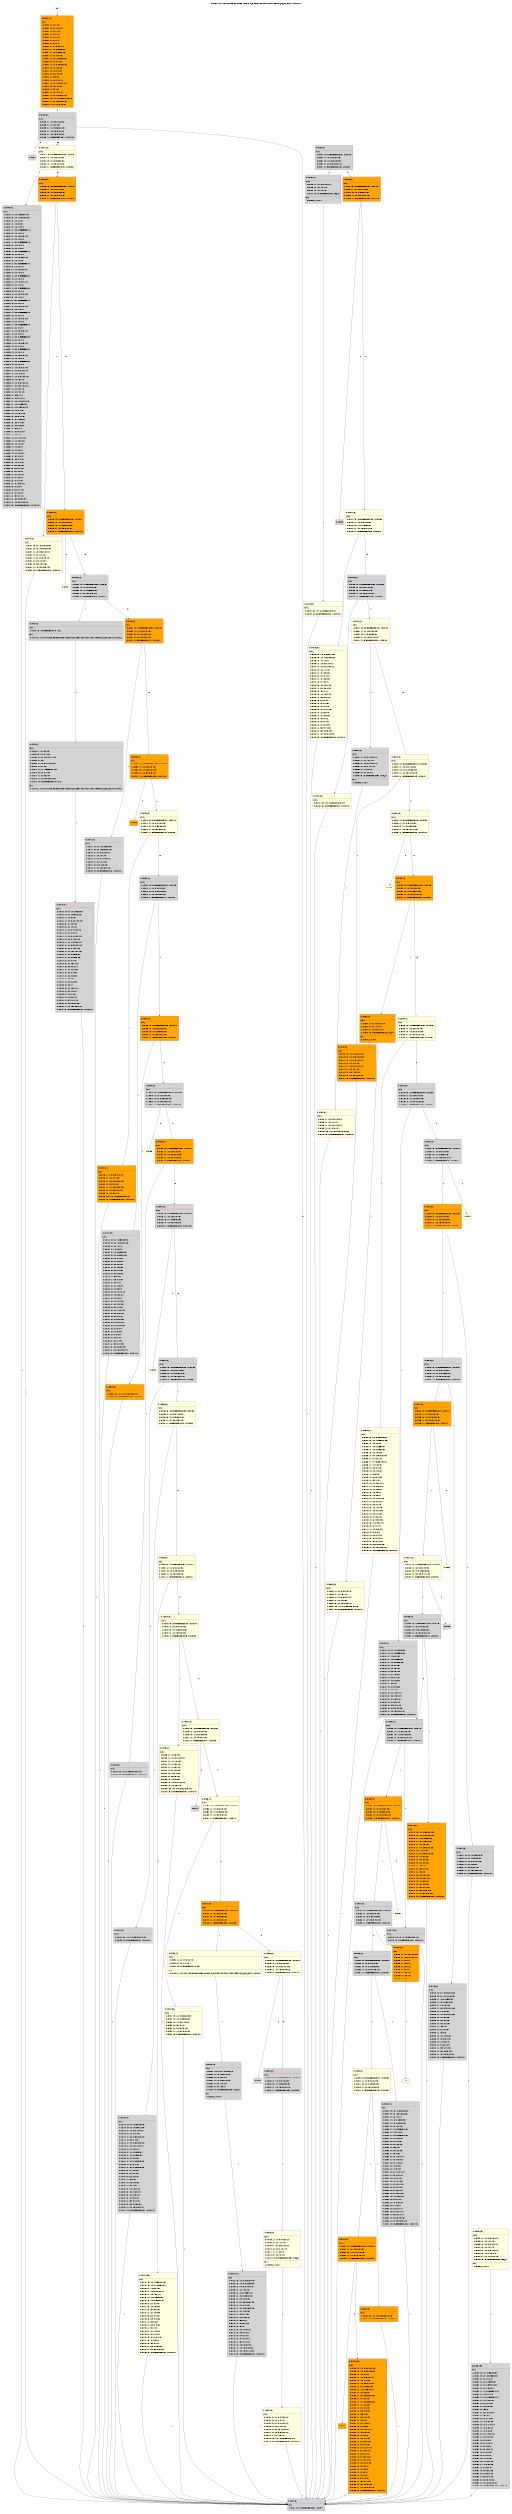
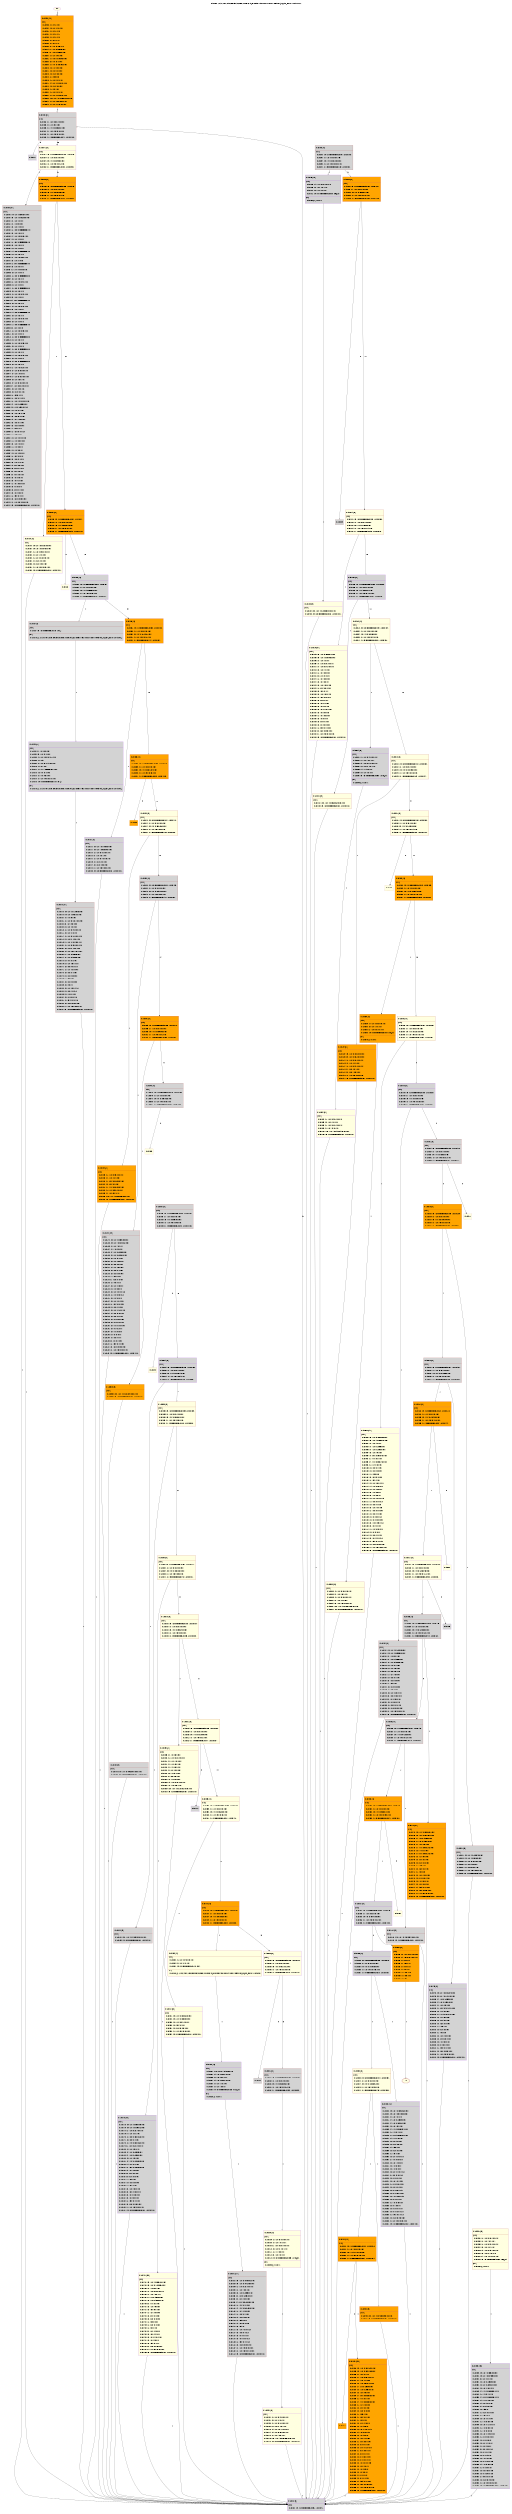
(174, 1151) -> none
